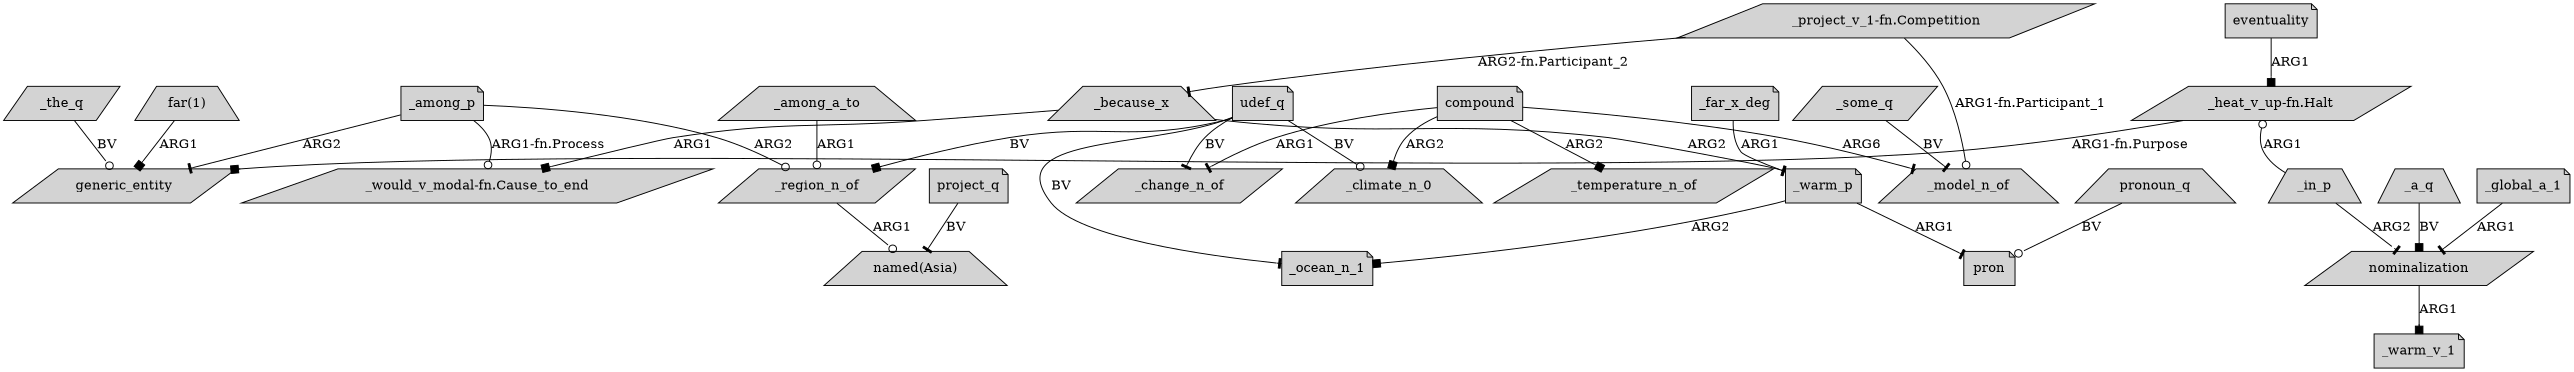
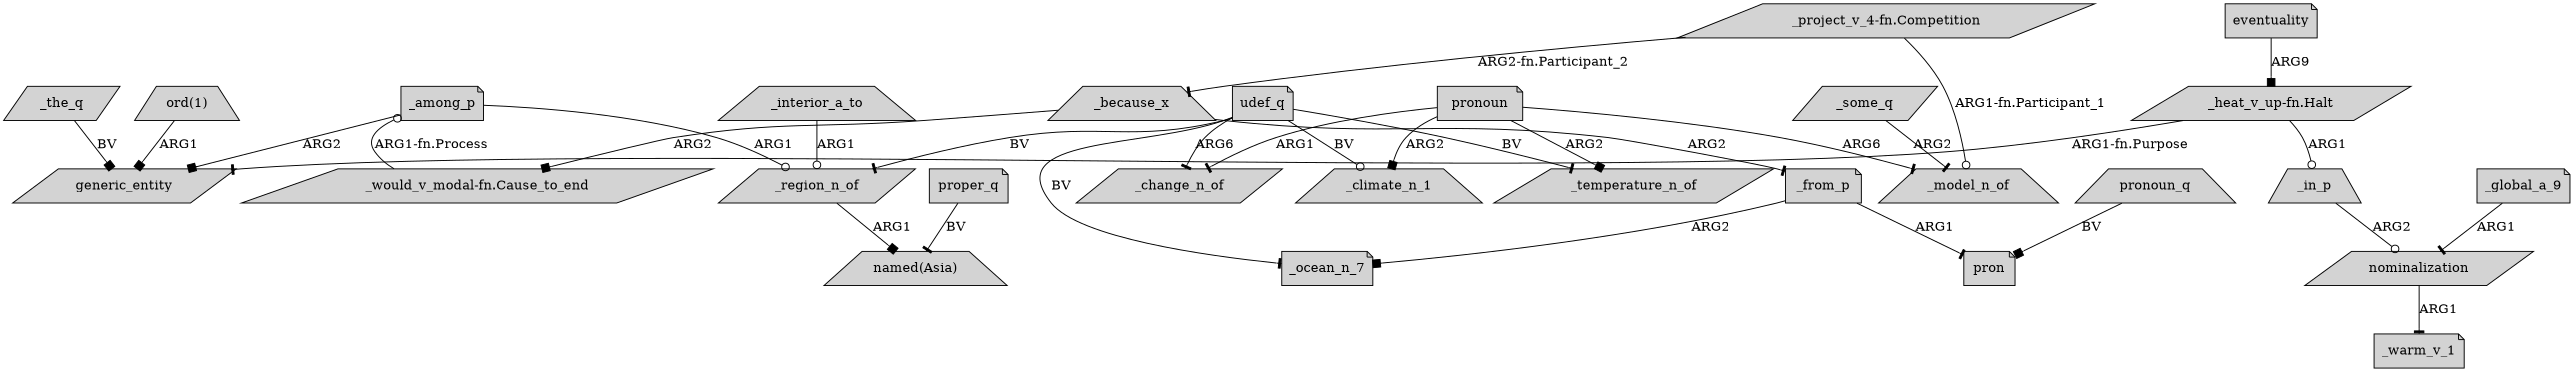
(1886, 21) -> (1886, 21)
(2291, 62) -> (2291, 62)
(187, 103) -> (187, 103)
(817, 103) -> (817, 103)
(1480, 103) -> (1480, 103)
(1735, 103) -> none
(1054, 133) -> (1054, 133)
none -> (1432, 135)
(489, 138) -> (372, 144)
(90, 141) -> (90, 141)
(297, 141) -> (297, 141)
(693, 145) -> (693, 145)
(774, 145) -> (774, 145)
(1215, 145) -> (1215, 145)
(1933, 145) -> (1933, 145)
(2265, 154) -> (2303, 139)
(1259, 162) -> (1259, 162)
(969, 186) -> (969, 186)
(1389, 186) -> (1389, 186)
(1823, 186) -> (1823, 186)
(2419, 186) -> none
(2523, 186) -> (2523, 186)
(862, 224) -> (862, 224)
(2364, 225) -> (2364, 225)
(2073, 227) -> (2073, 227)
(1327, 268) -> (1327, 268)
(2419, 307) -> (2419, 307)
